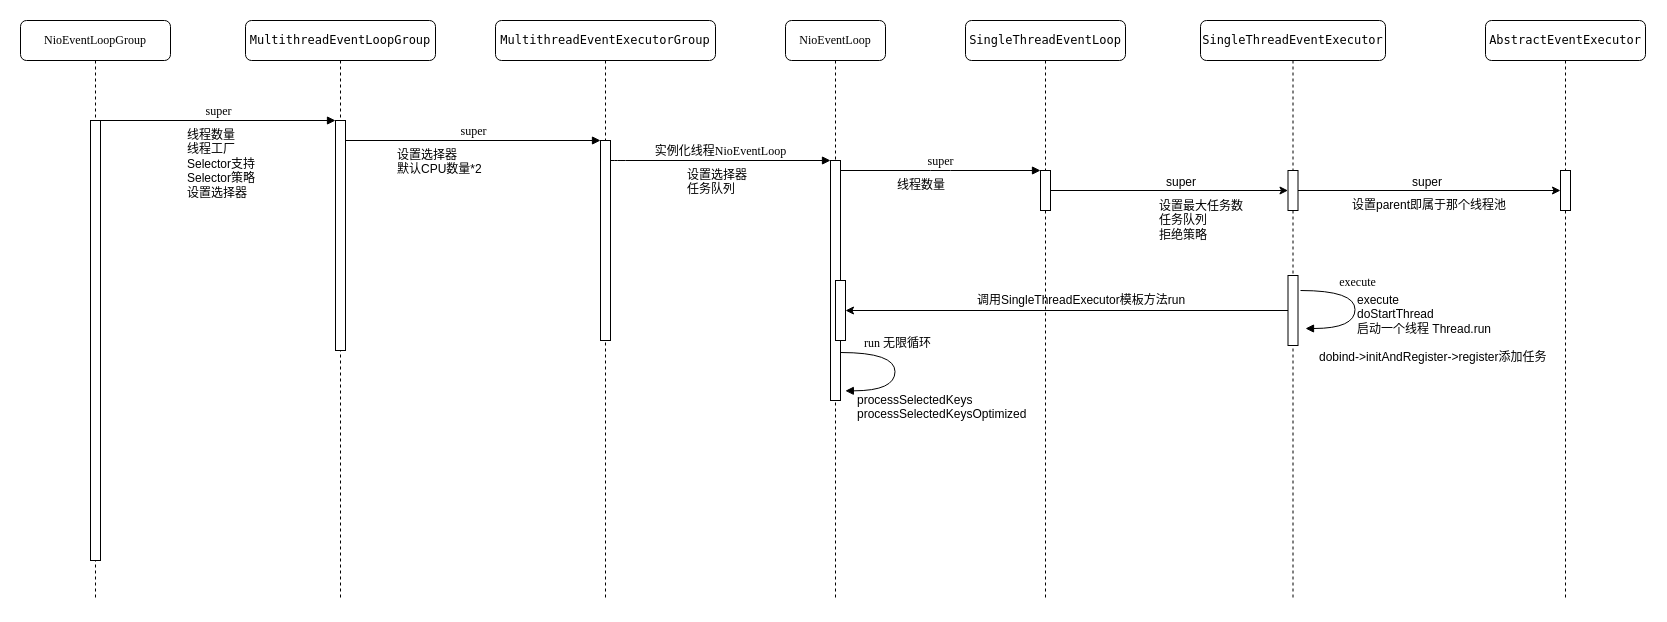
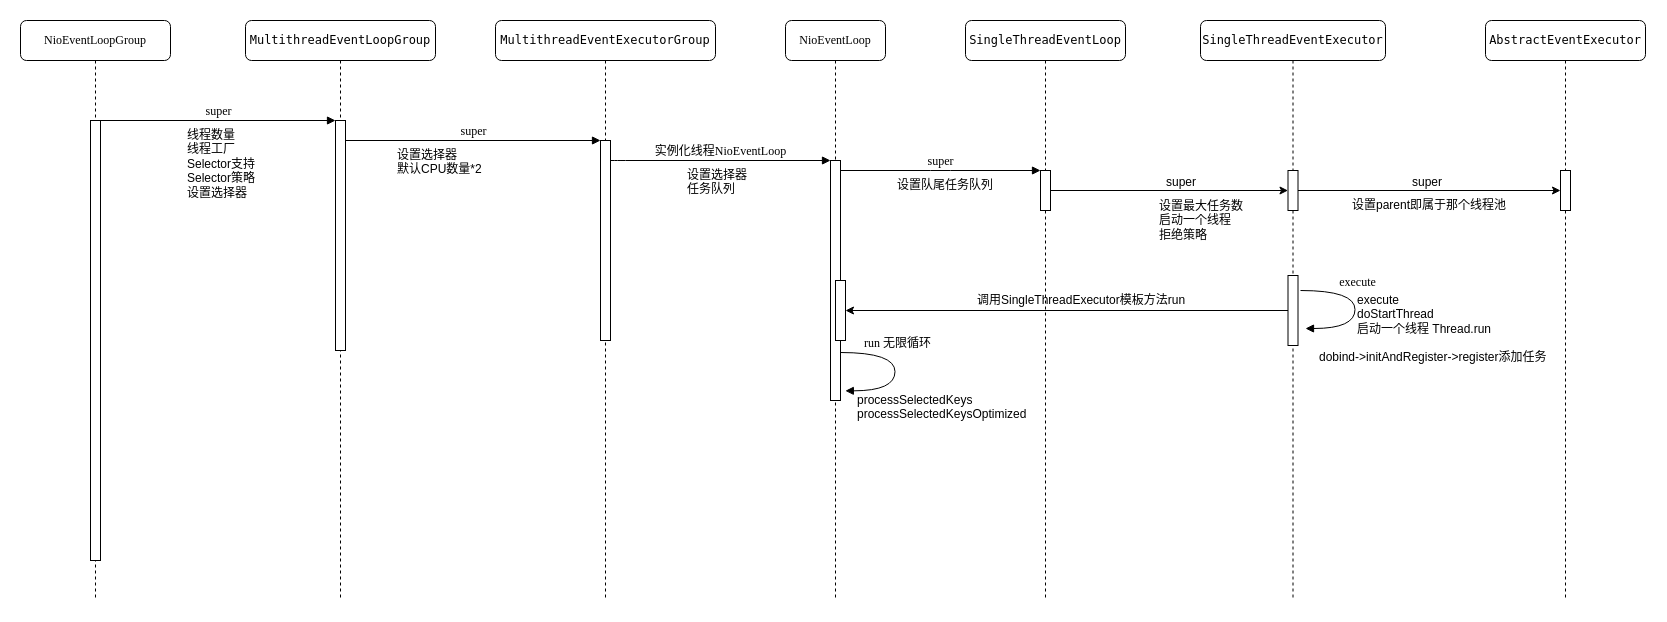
(922, 186) -> (946, 186)
(1202, 221) -> (1202, 221)
